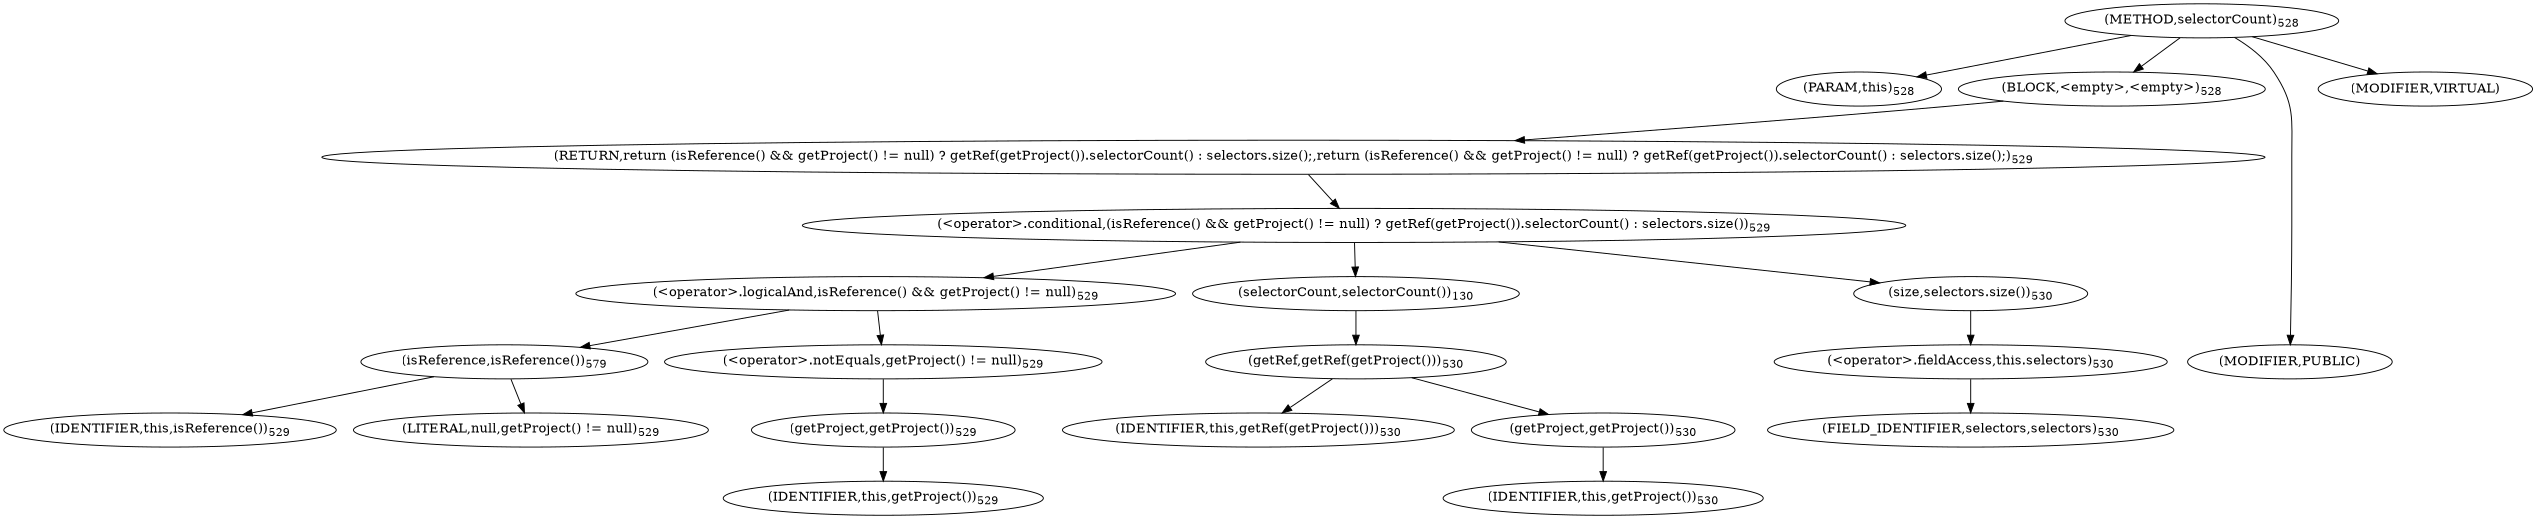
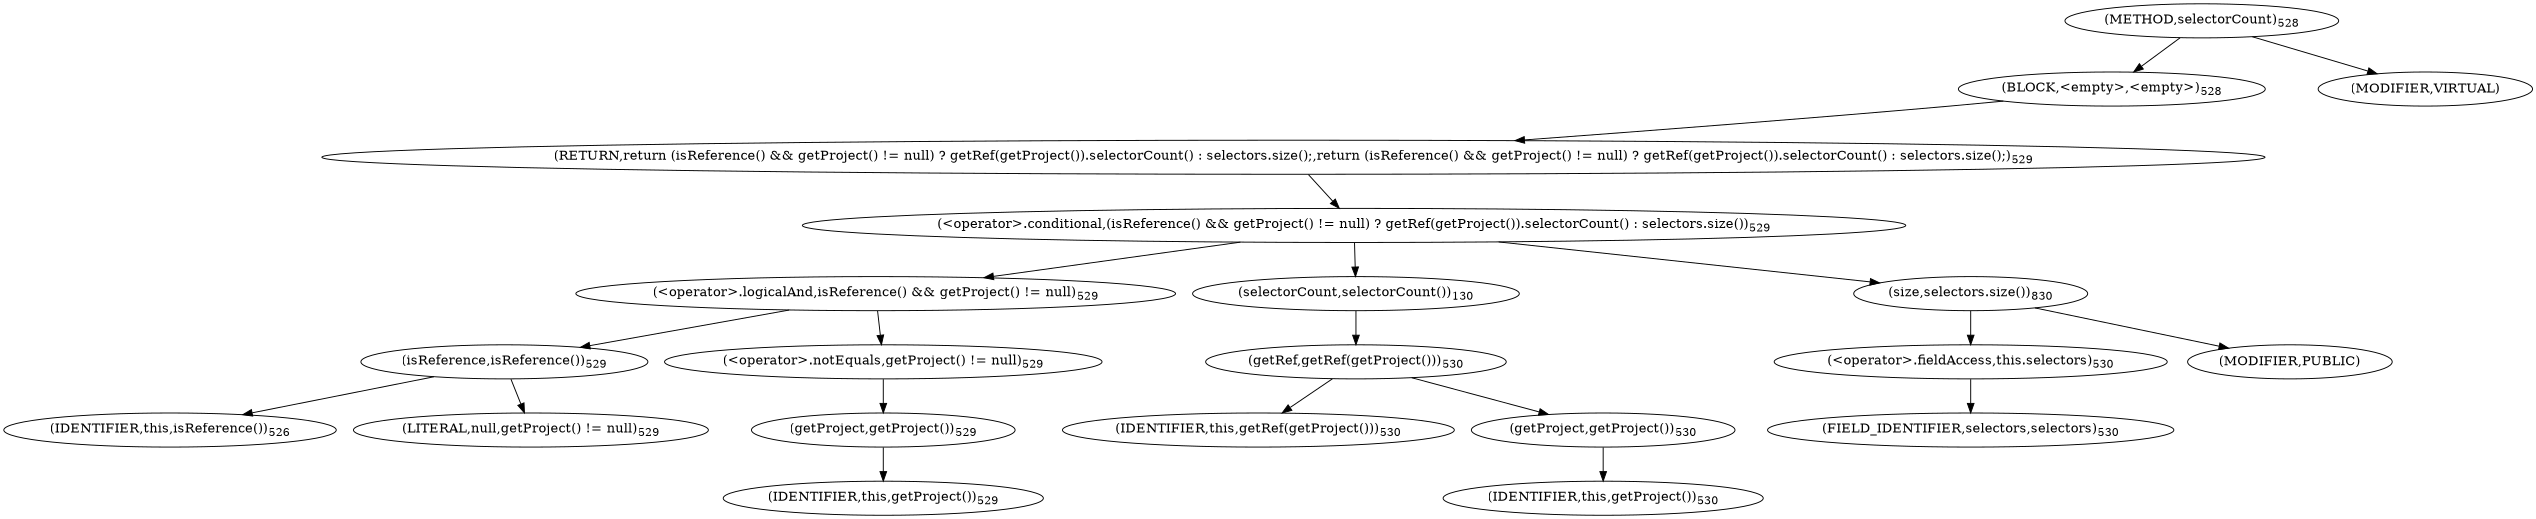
(1859, 89) -> none
(2292, 175) -> (2127, 327)
(2042, 292) -> (2042, 292)
(596, 360) -> (596, 360)
(279, 429) -> (279, 429)
